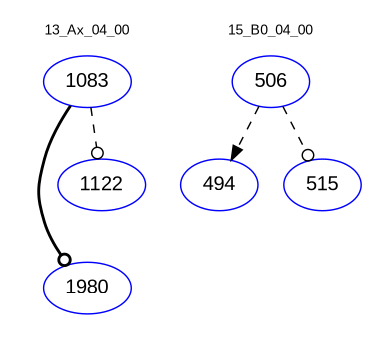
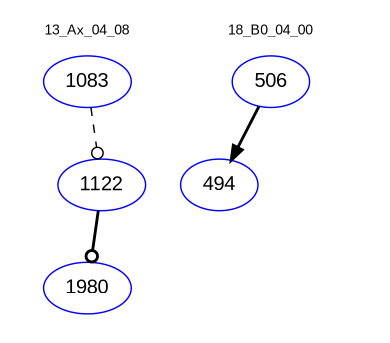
(87, 31) -> (87, 31)
(271, 31) -> (271, 31)
(248, 127) -> (248, 127)
(40, 179) -> (95, 230)
(322, 185) -> none
